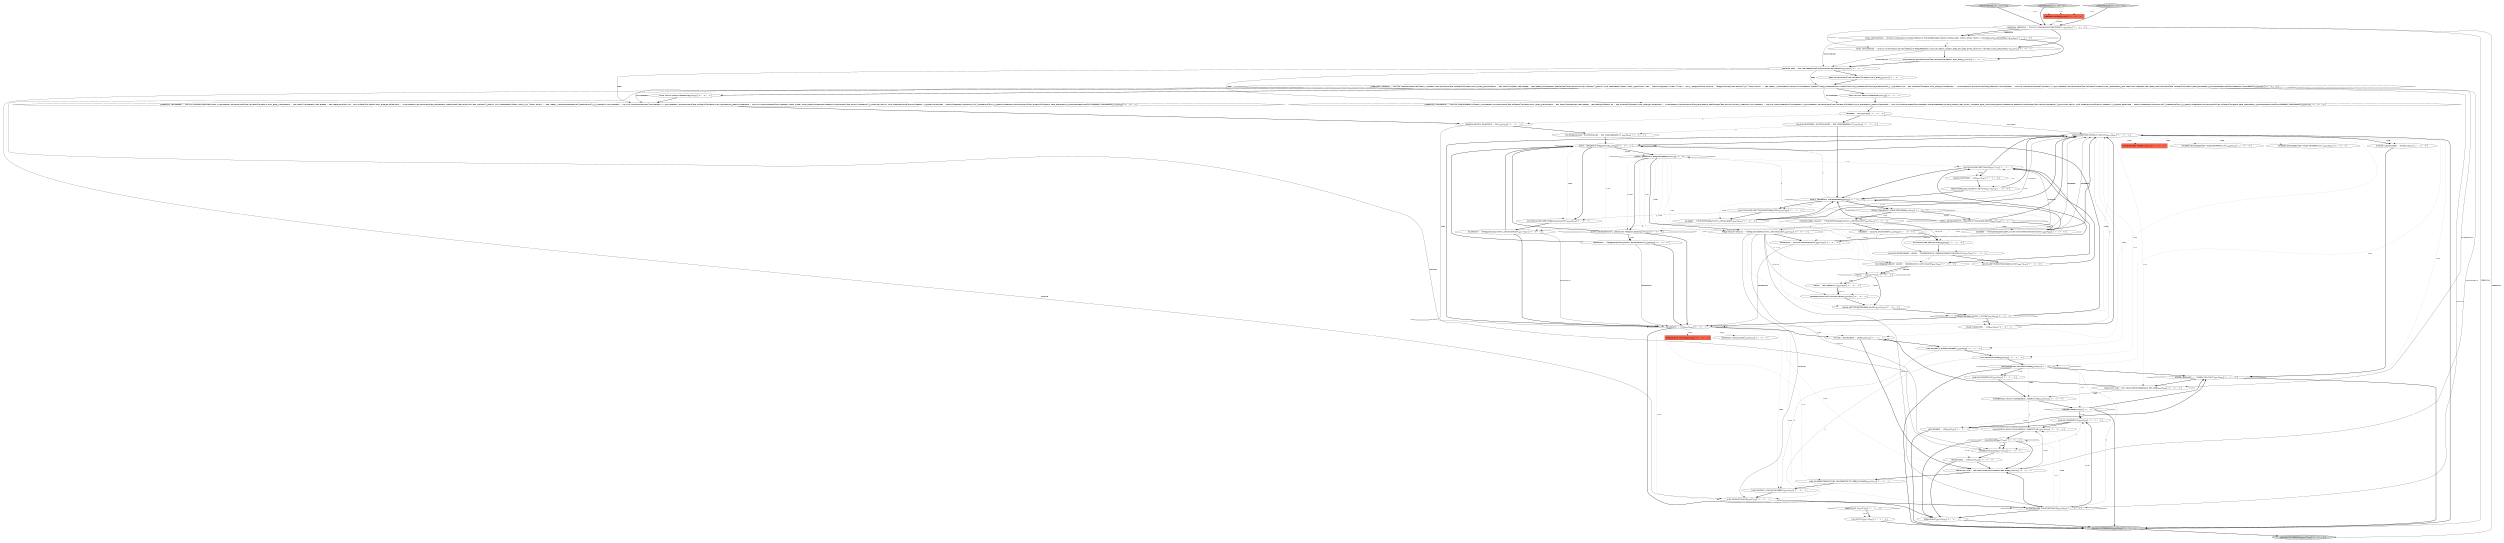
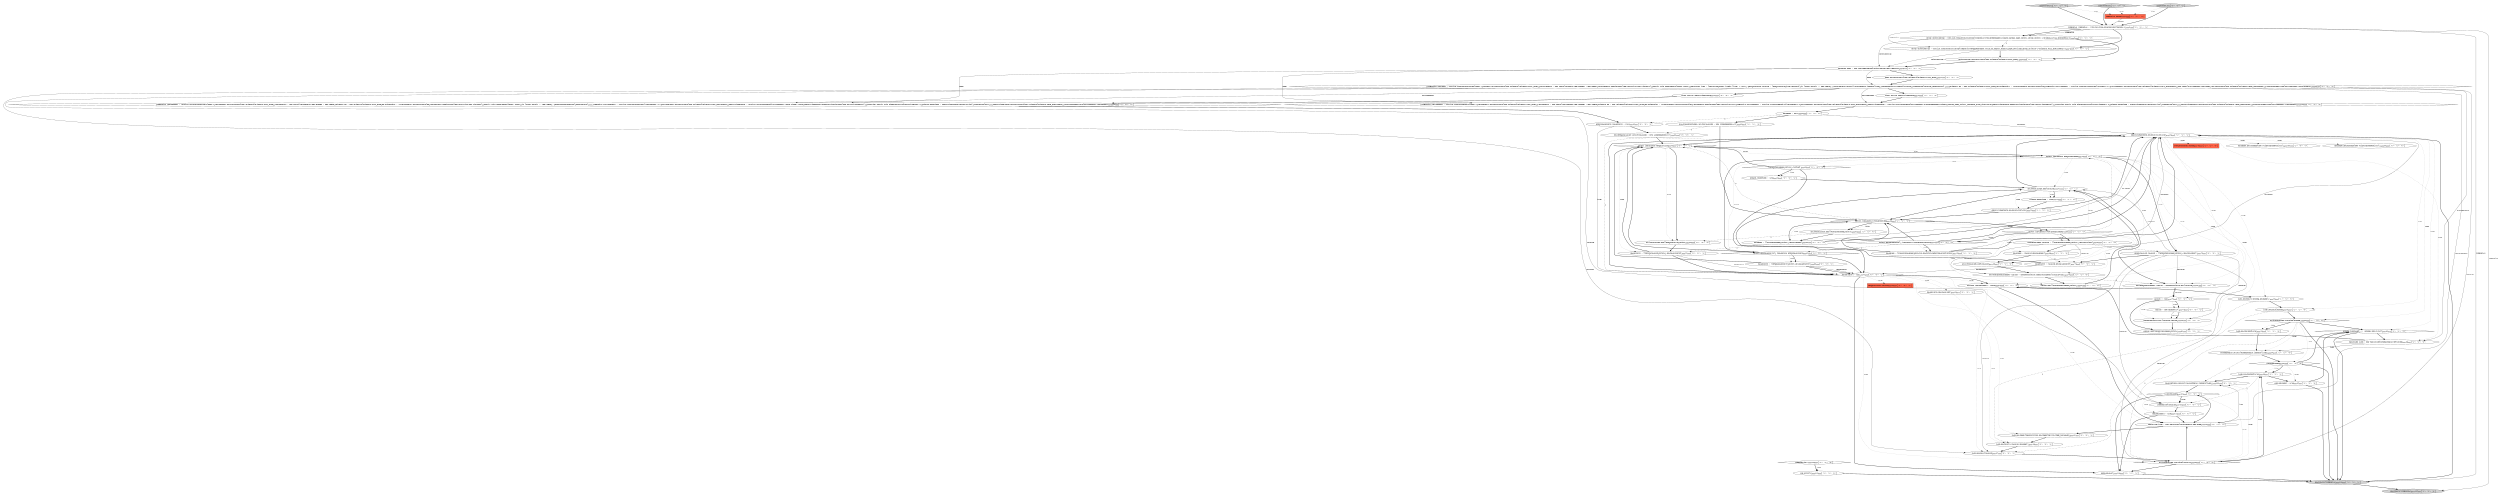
(2402, 146) -> none
(2113, 277) -> (1912, 183)
(1929, 312) -> none
(1781, 378) -> (1991, 367)
